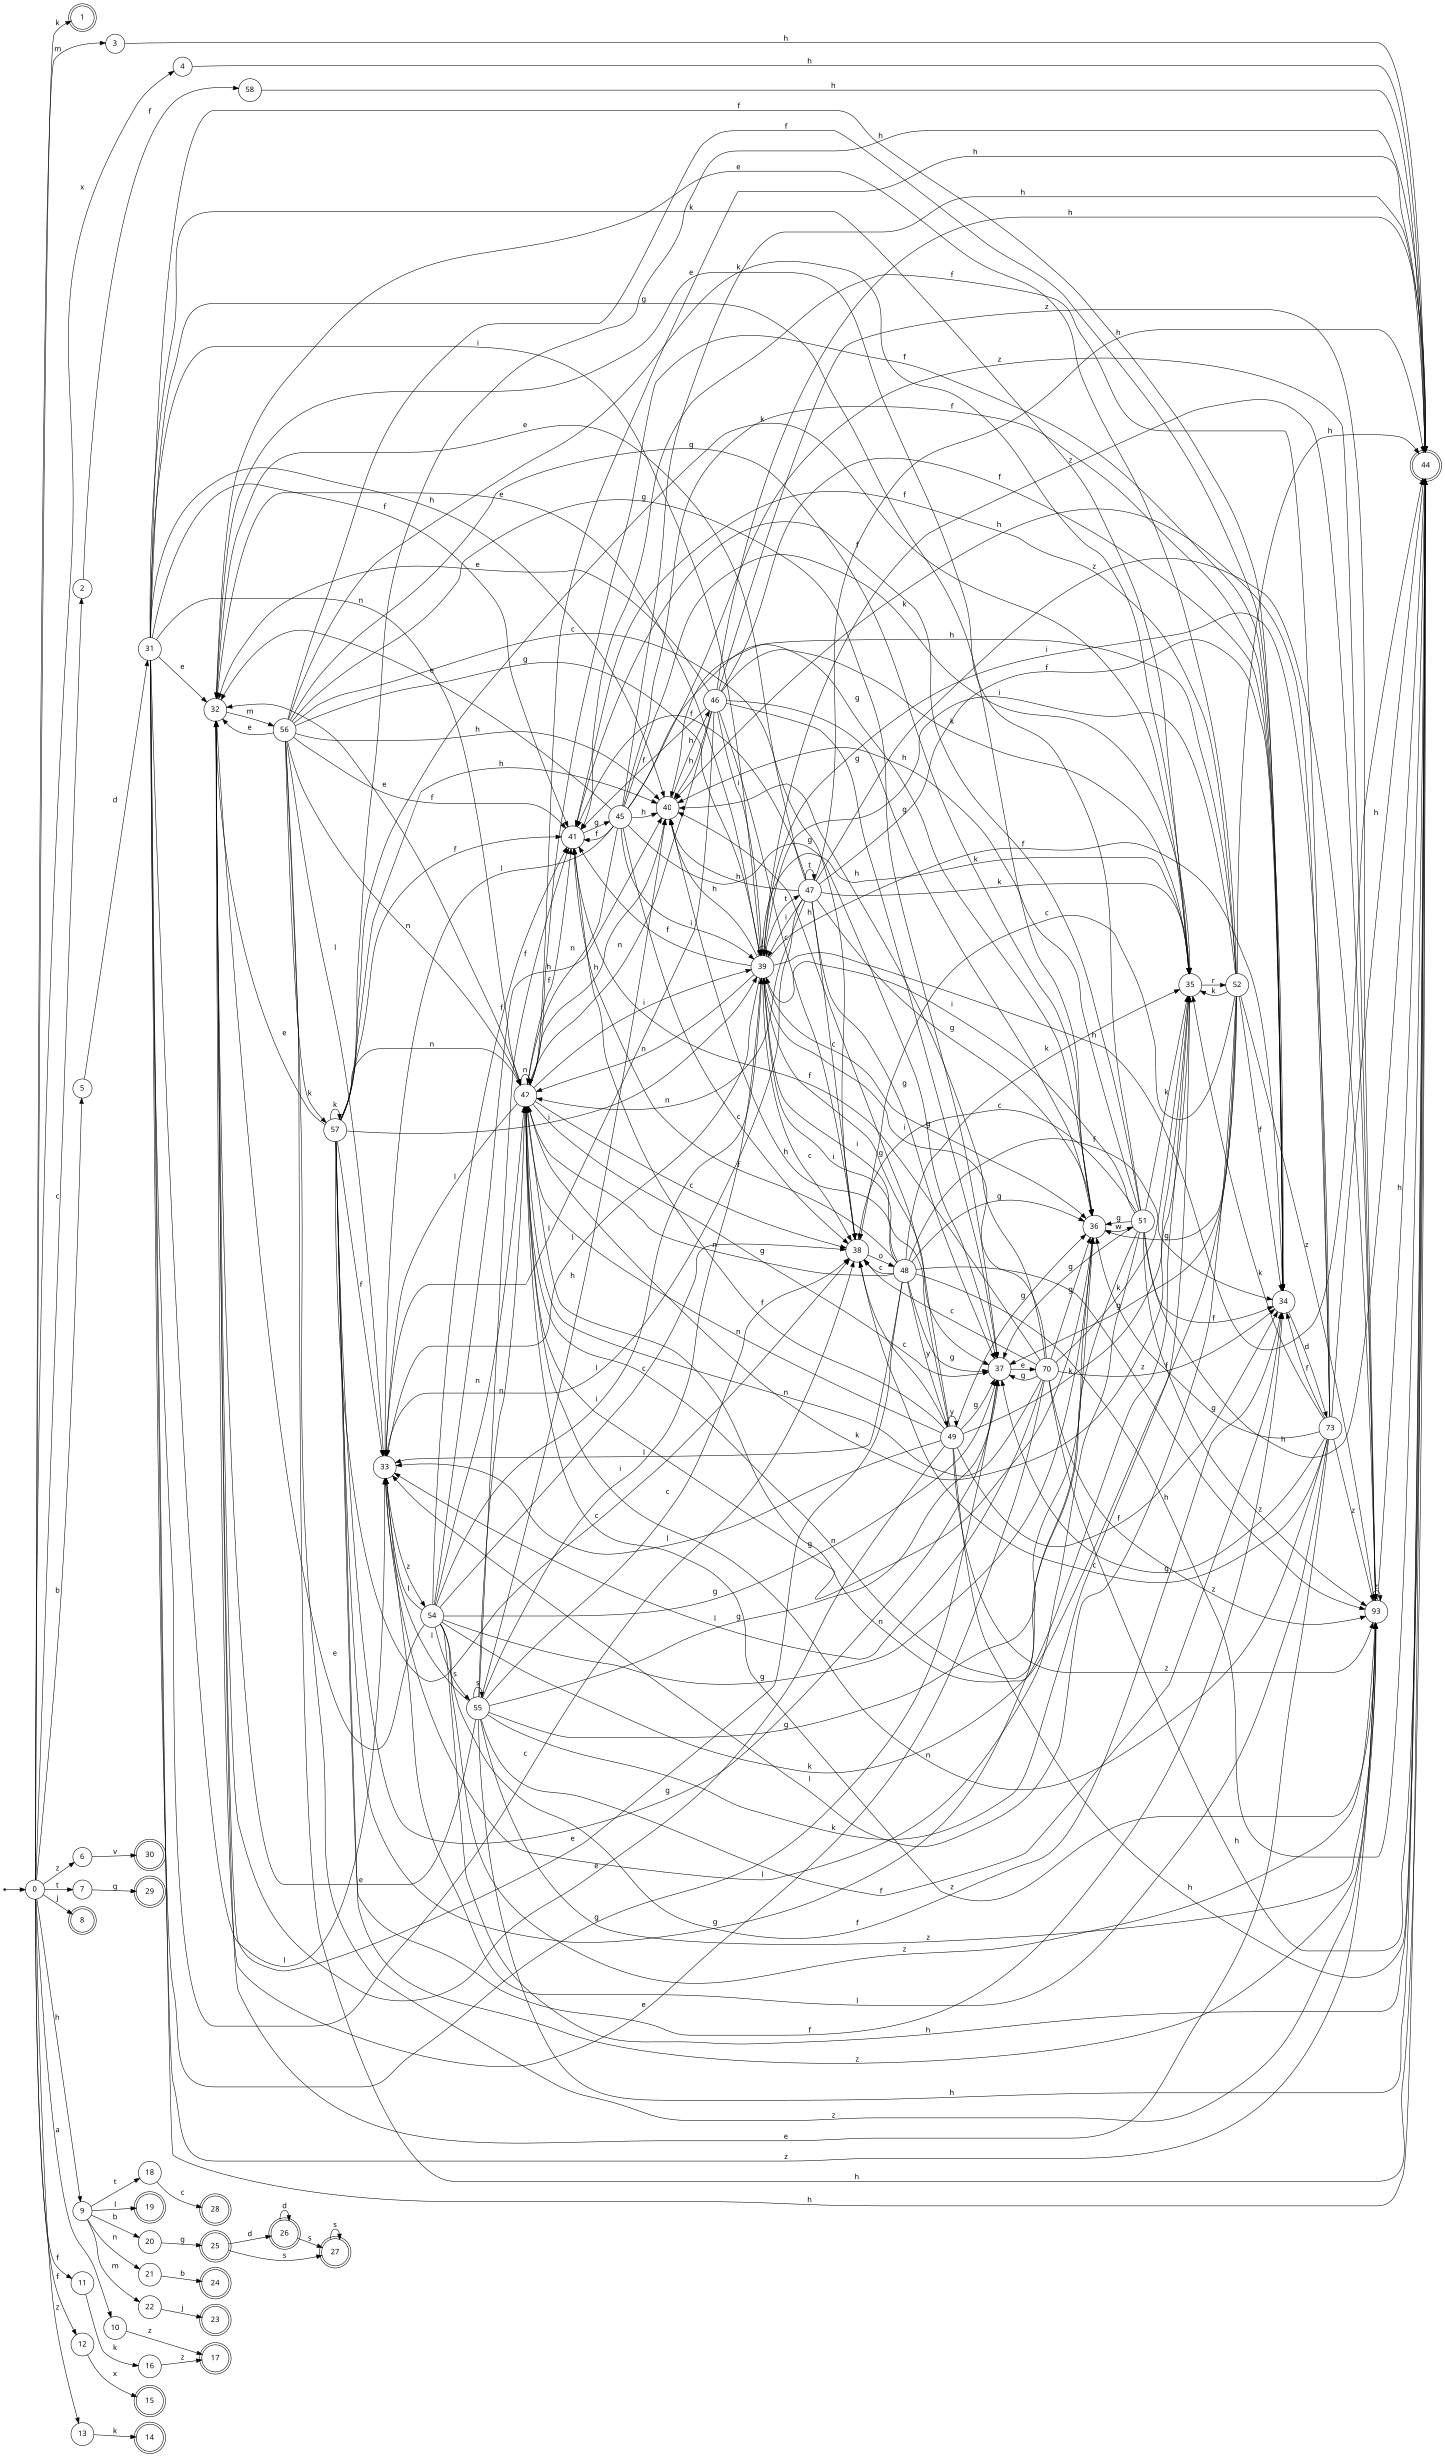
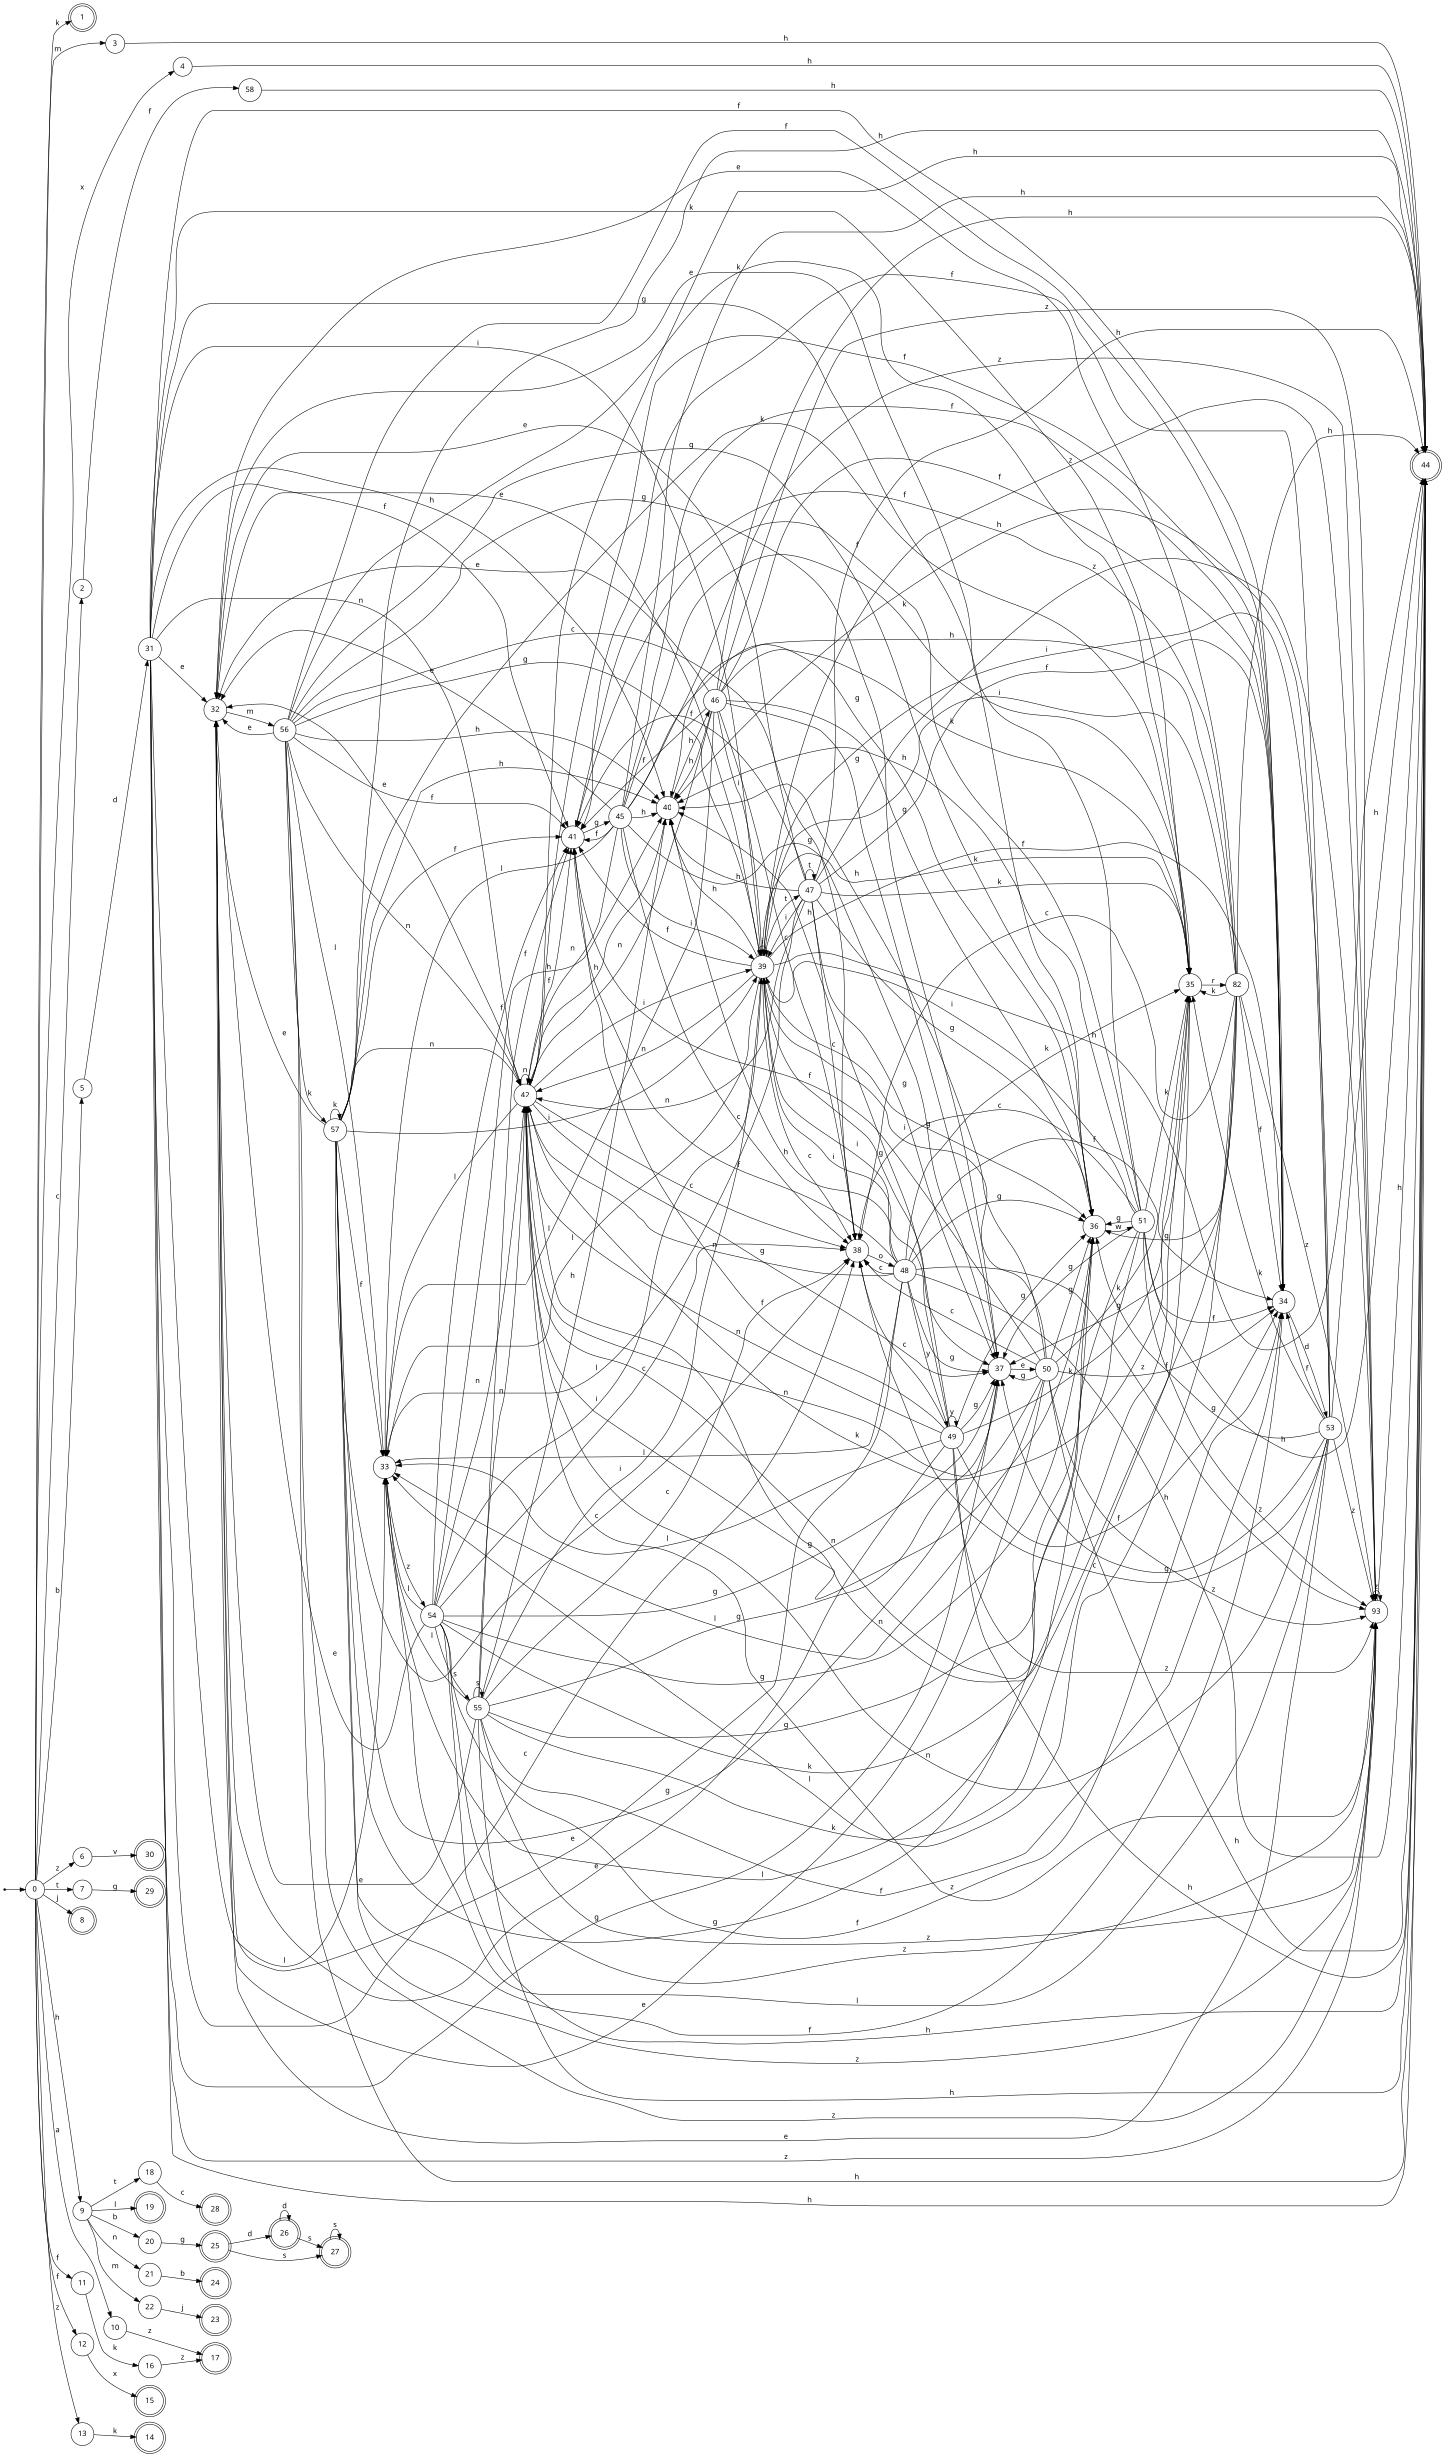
(1237, 985) -> (1237, 985)
(1047, 1370) -> (1047, 1370)
(1330, 1428) -> (1330, 1428)
